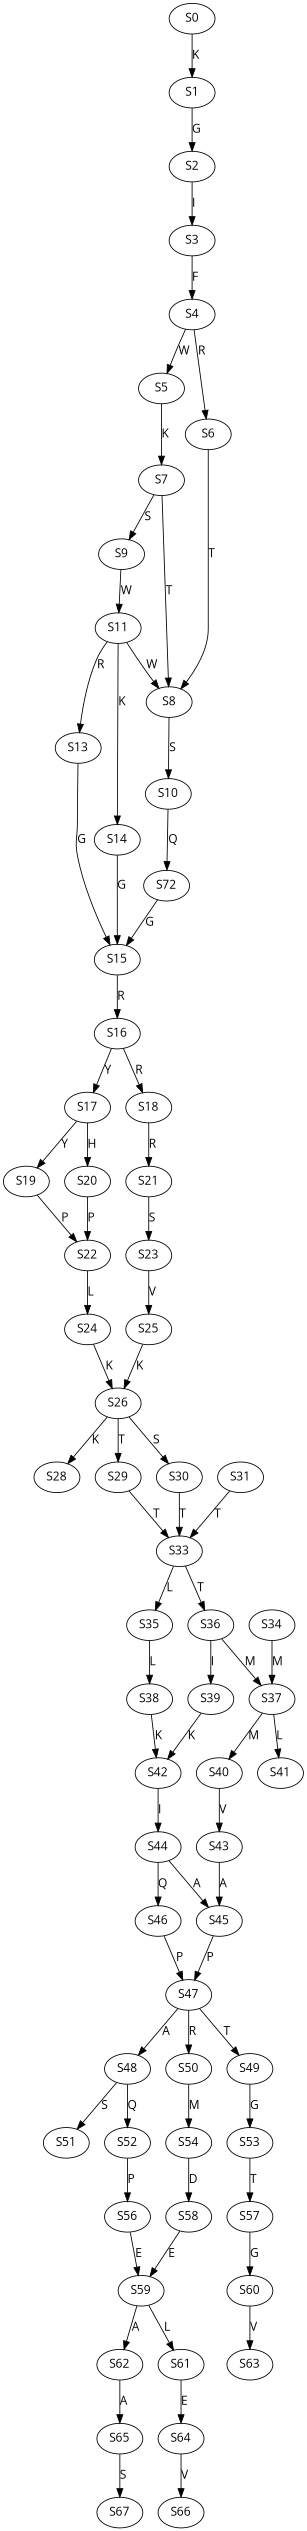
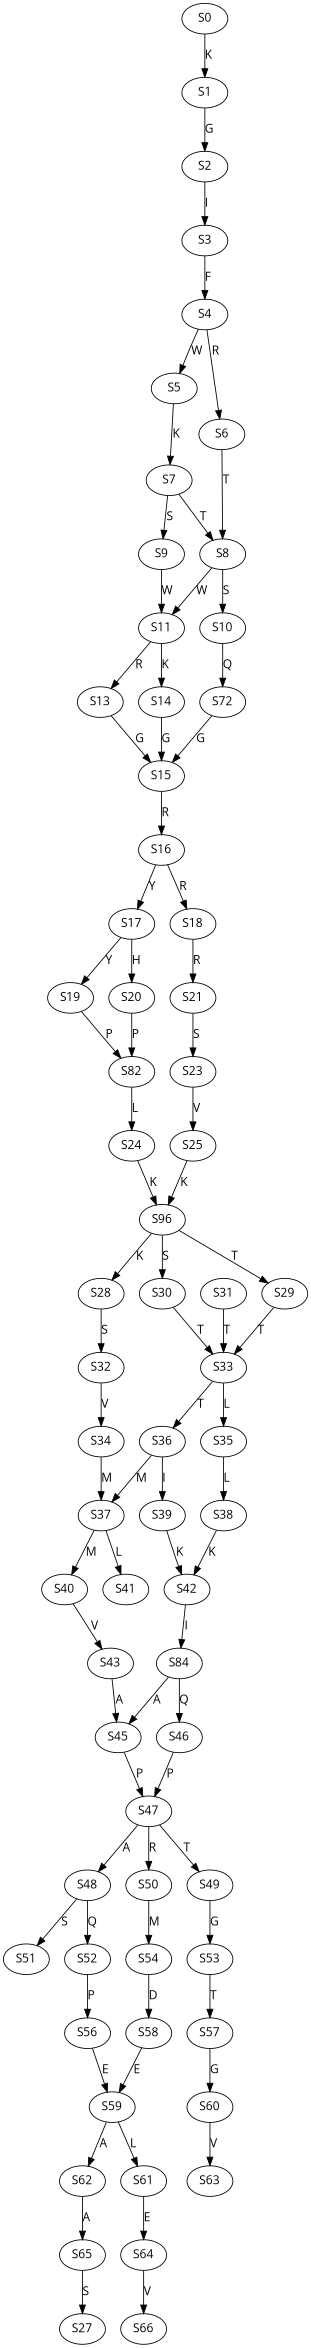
(140, 662) -> (195, 588)
(88, 1255) -> (132, 1072)
none -> (101, 1368)
(118, 1403) -> (162, 1220)
(158, 1847) -> (179, 1663)
(120, 2513) -> (82, 2329)
